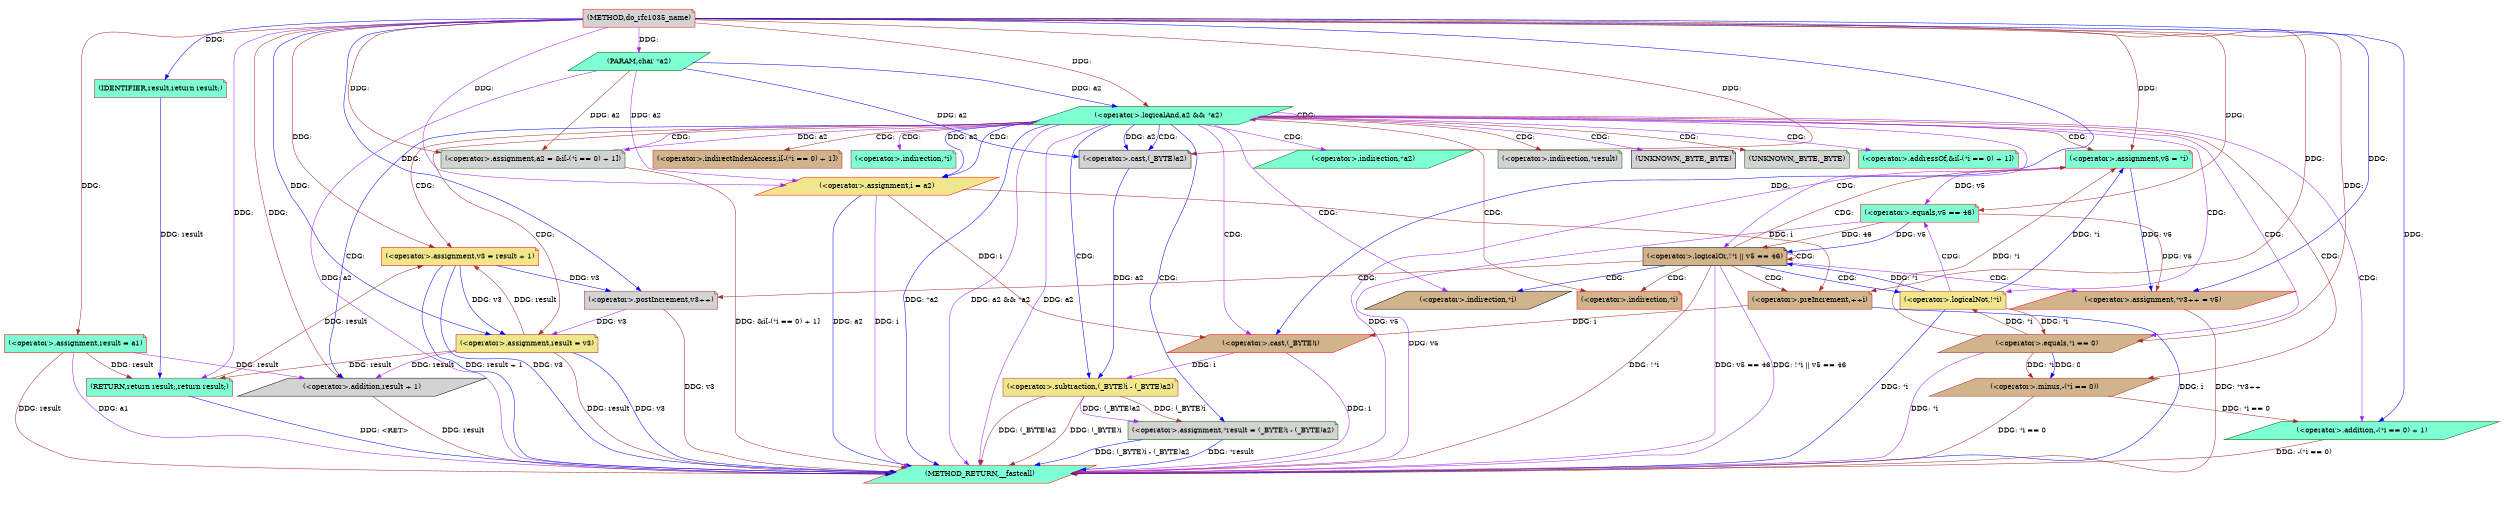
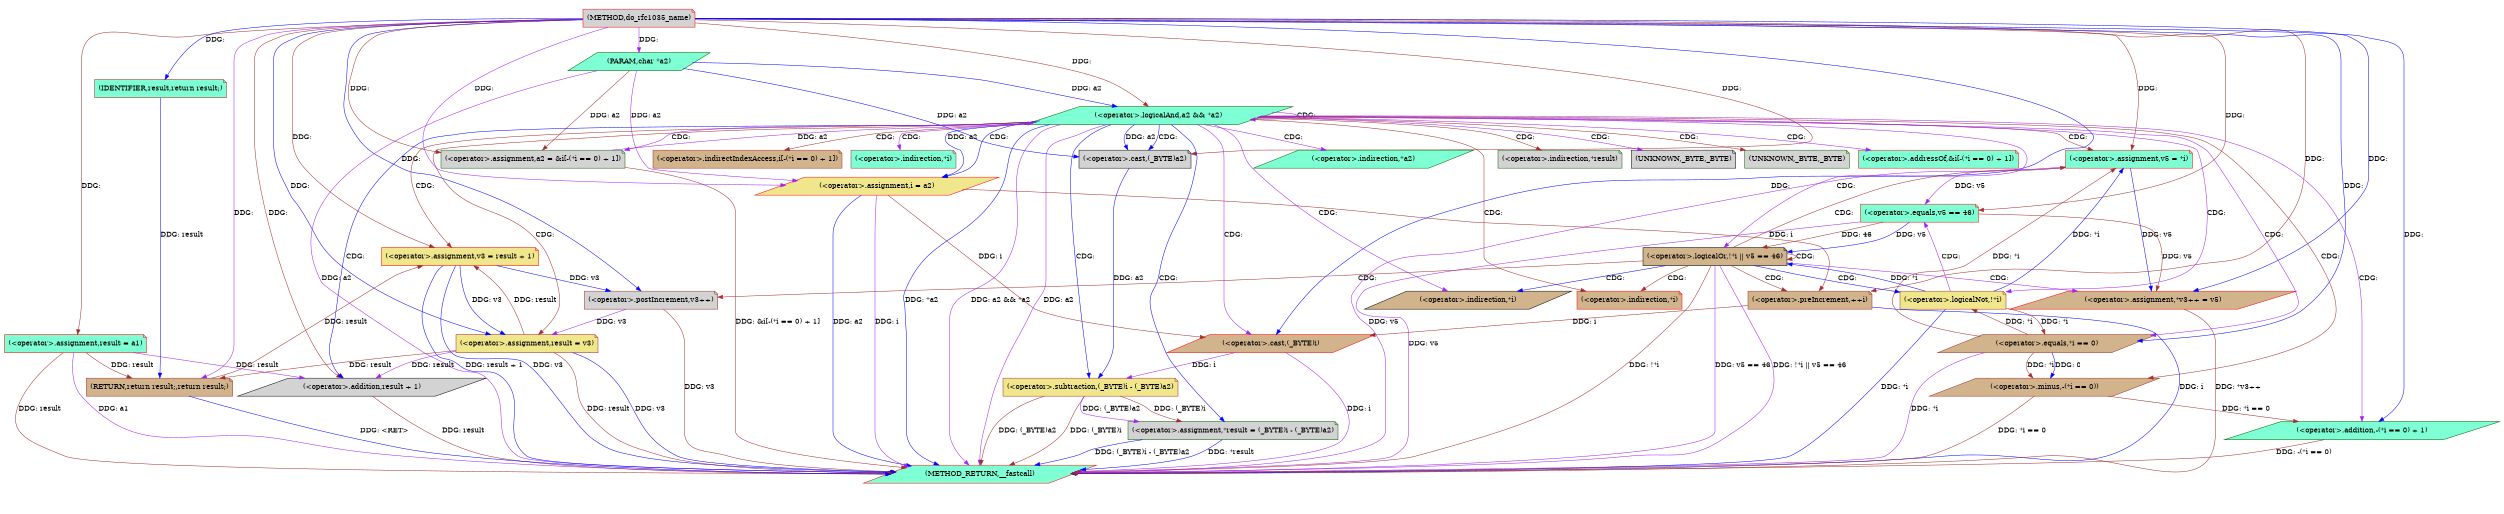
(2262, 37) -> (2262, 37)
(160, 387) -> (160, 387)
